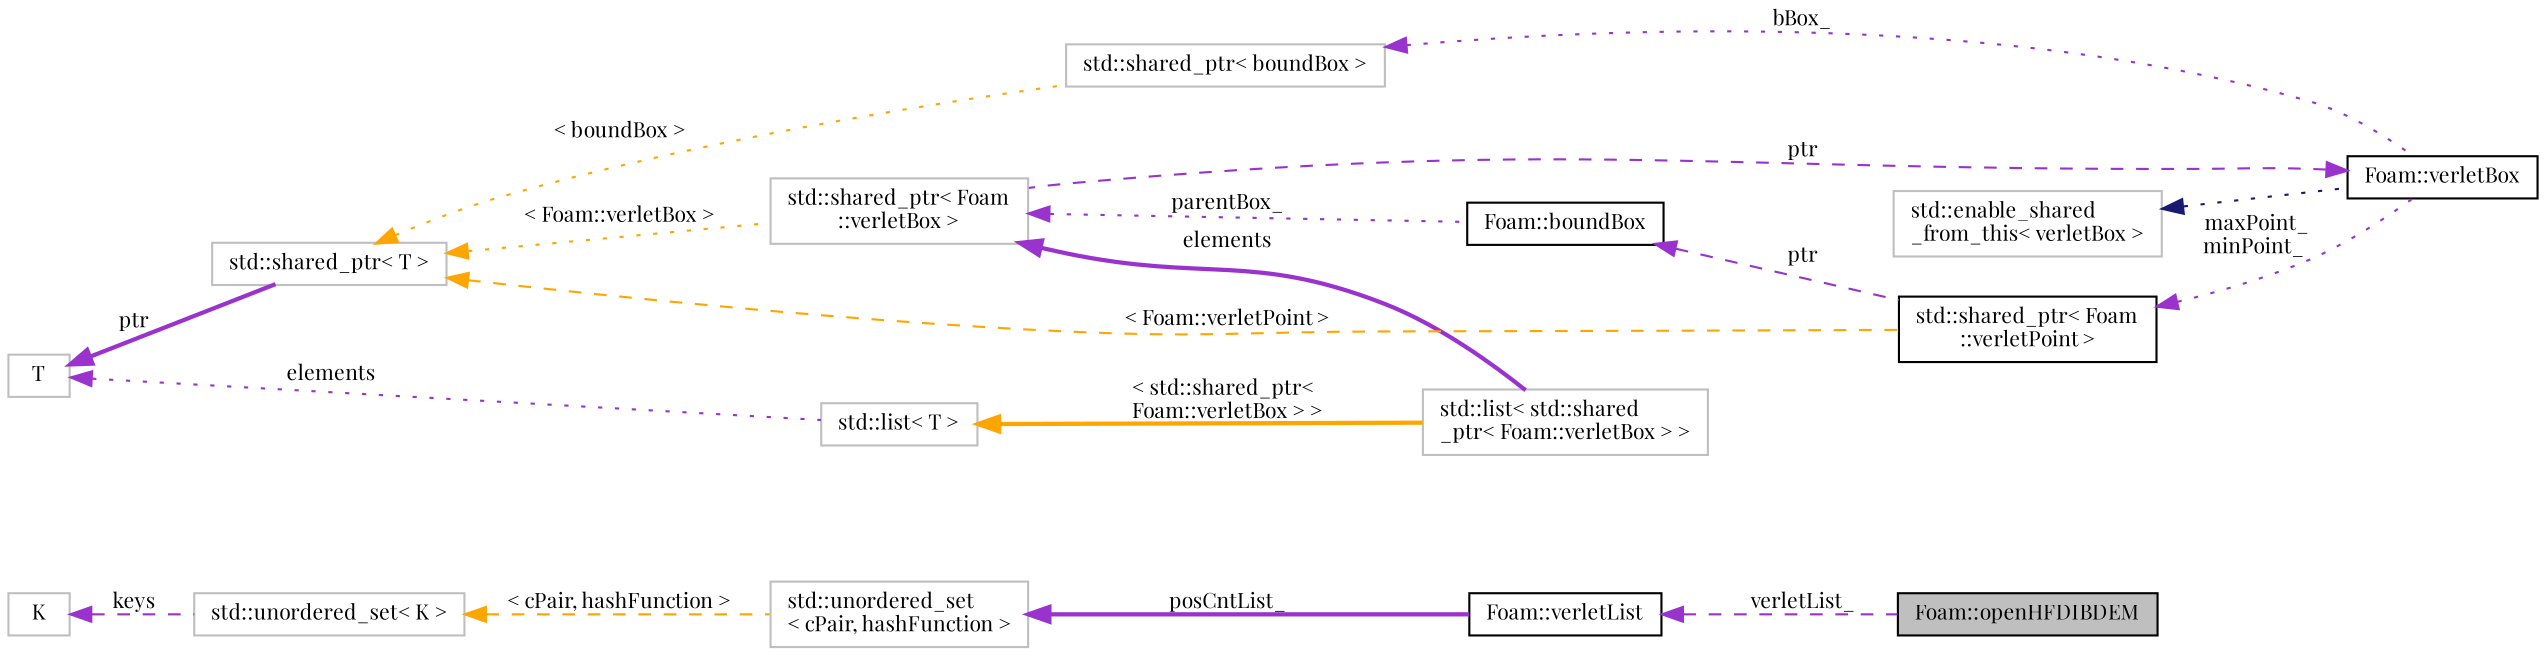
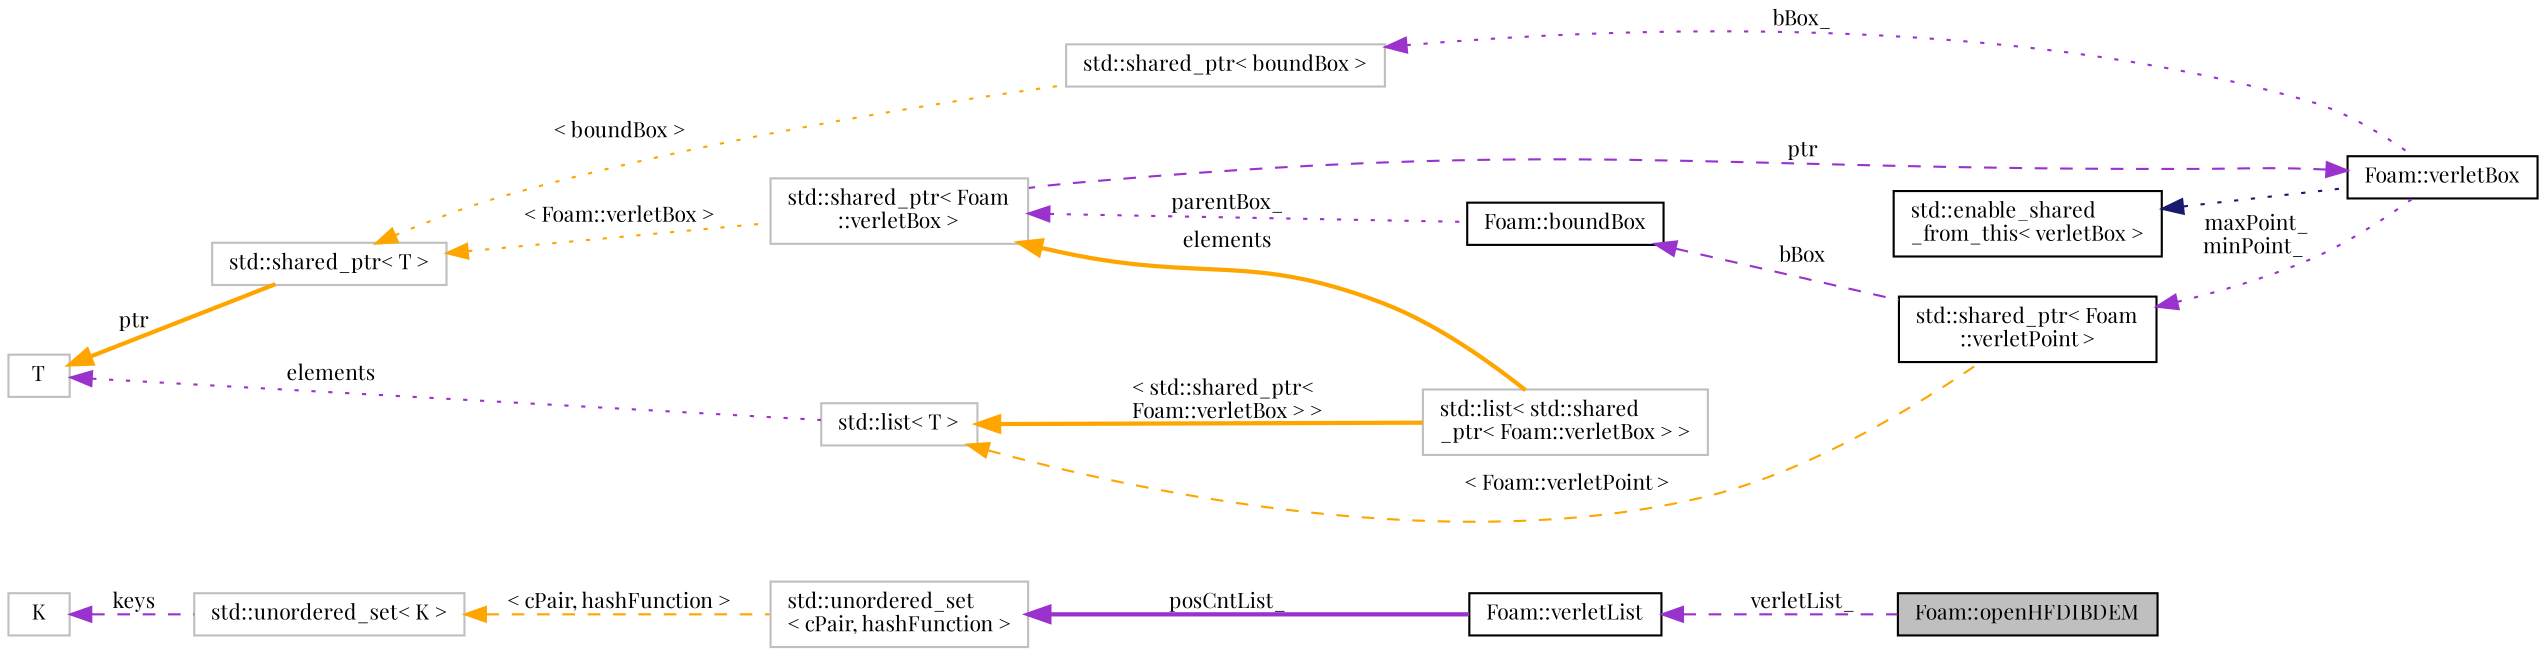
(2028, 224) -> (2028, 224)
(1801, 256) -> (1801, 256)
(1297, 278) -> (1297, 278)
(183, 320) -> (183, 320)
(1182, 334) -> (1499, 521)
